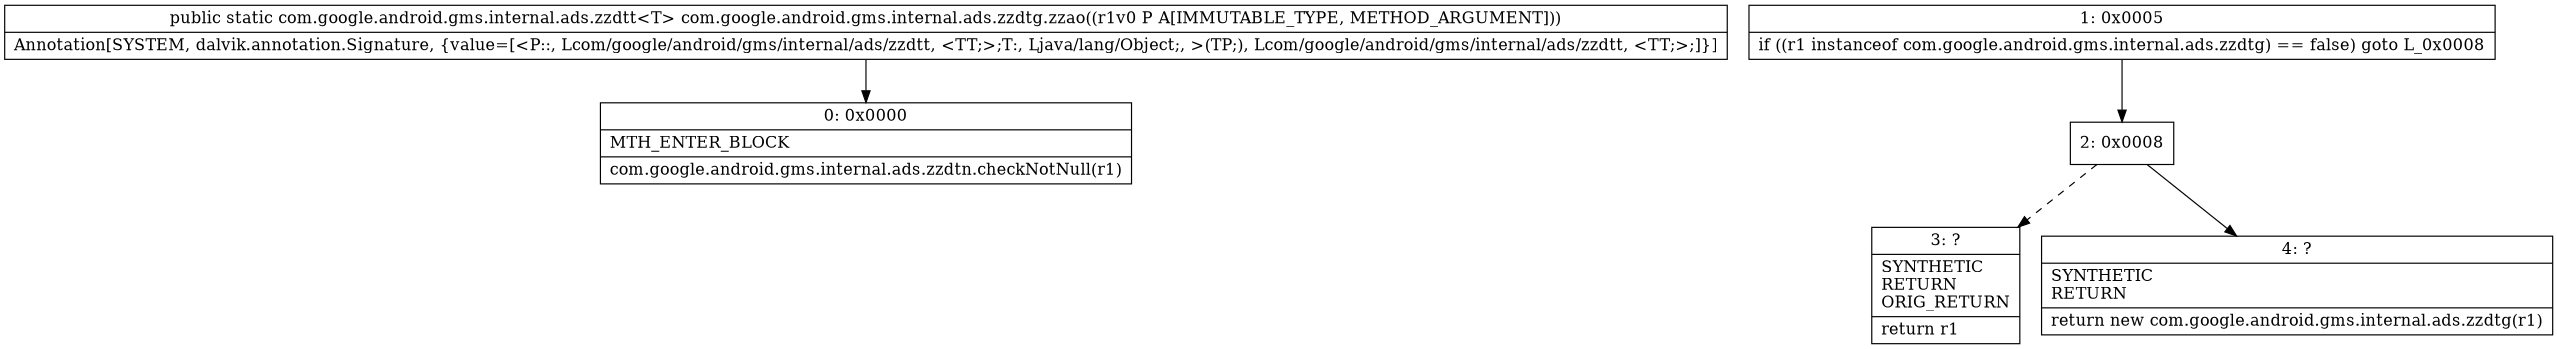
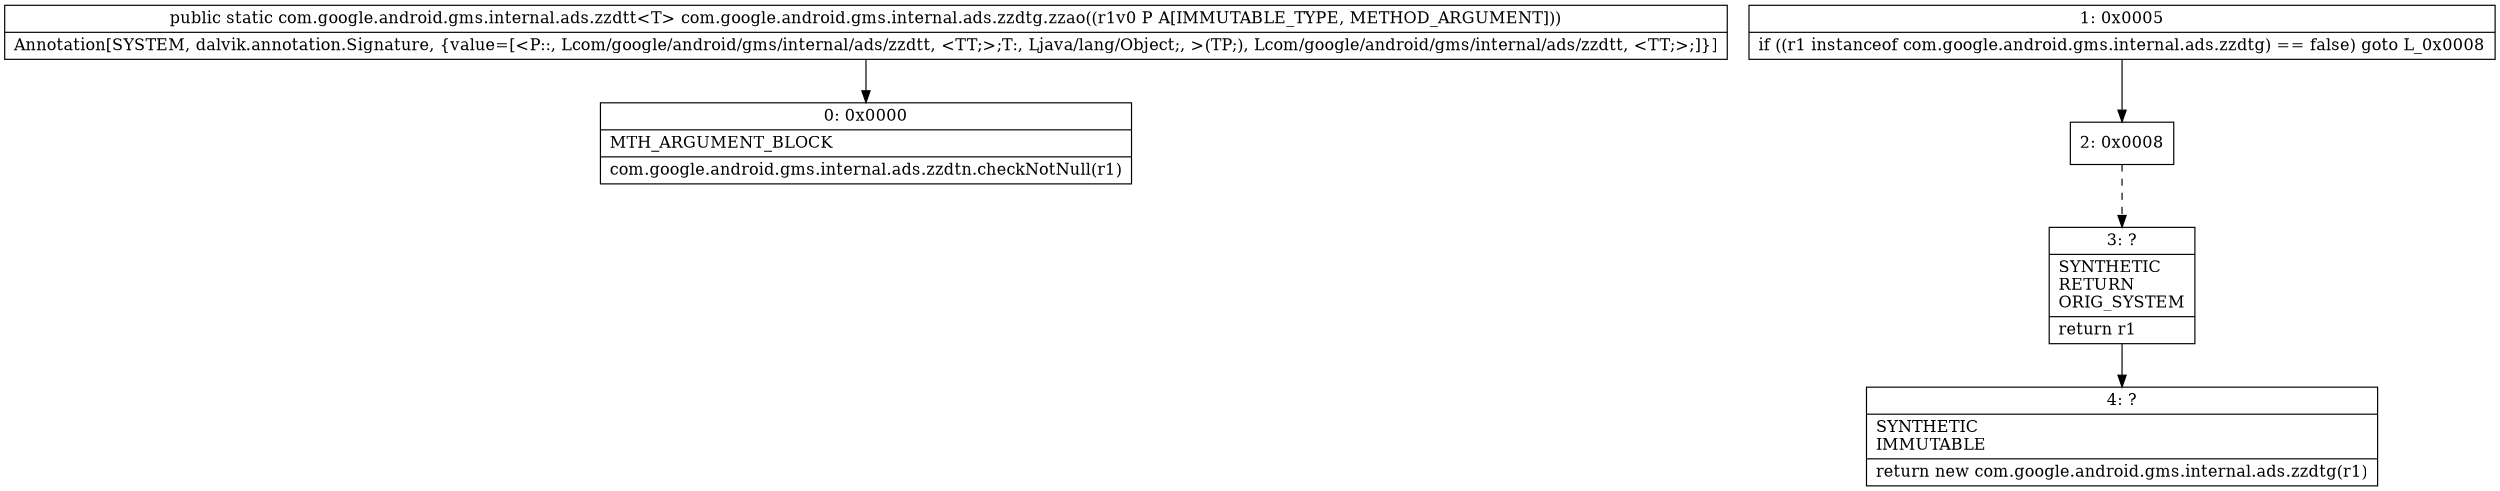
(700, 143) -> (721, 143)
(2187, 196) -> (2122, 359)
(2089, 294) -> (1931, 445)
(1946, 303) -> (2122, 303)
